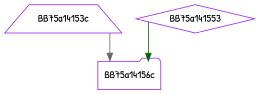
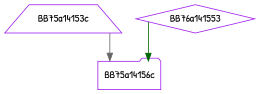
(195, 19) -> (195, 19)
